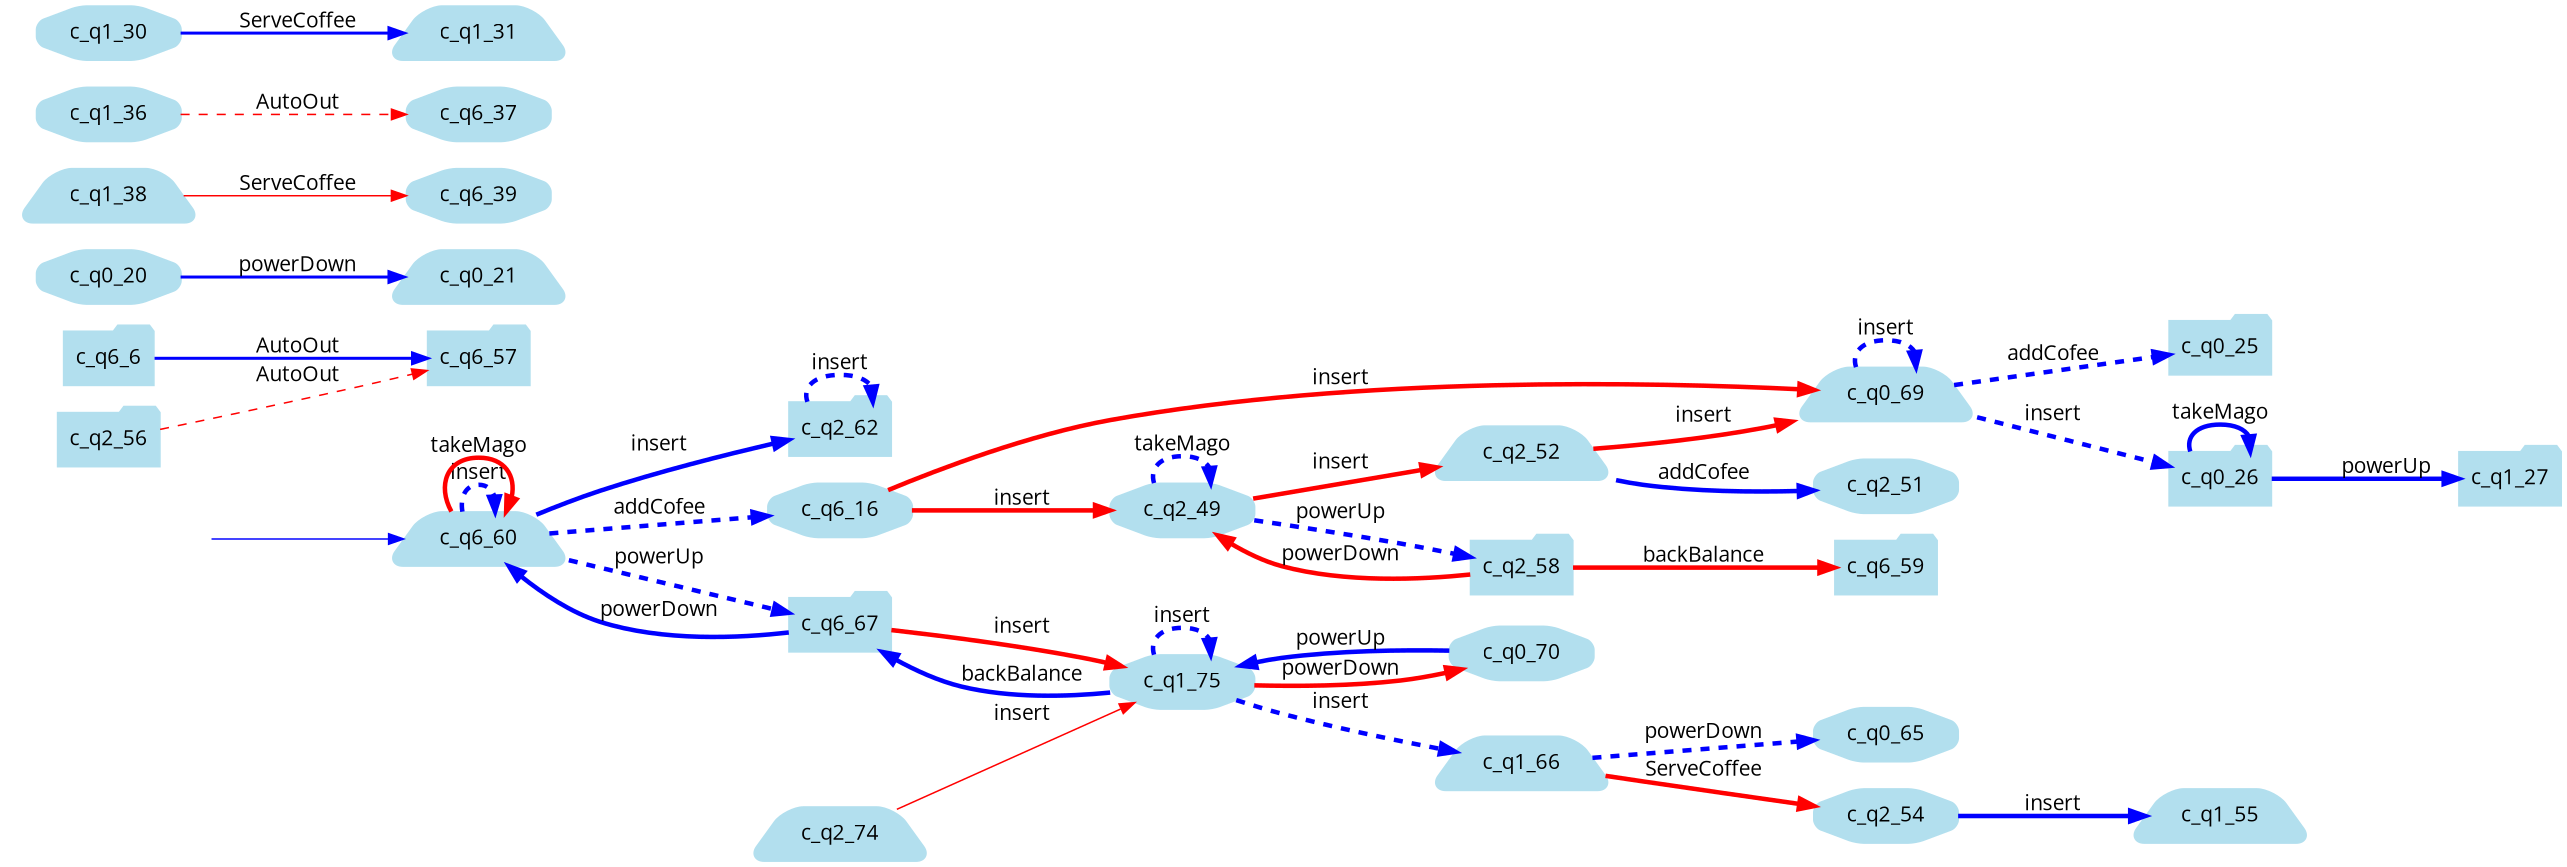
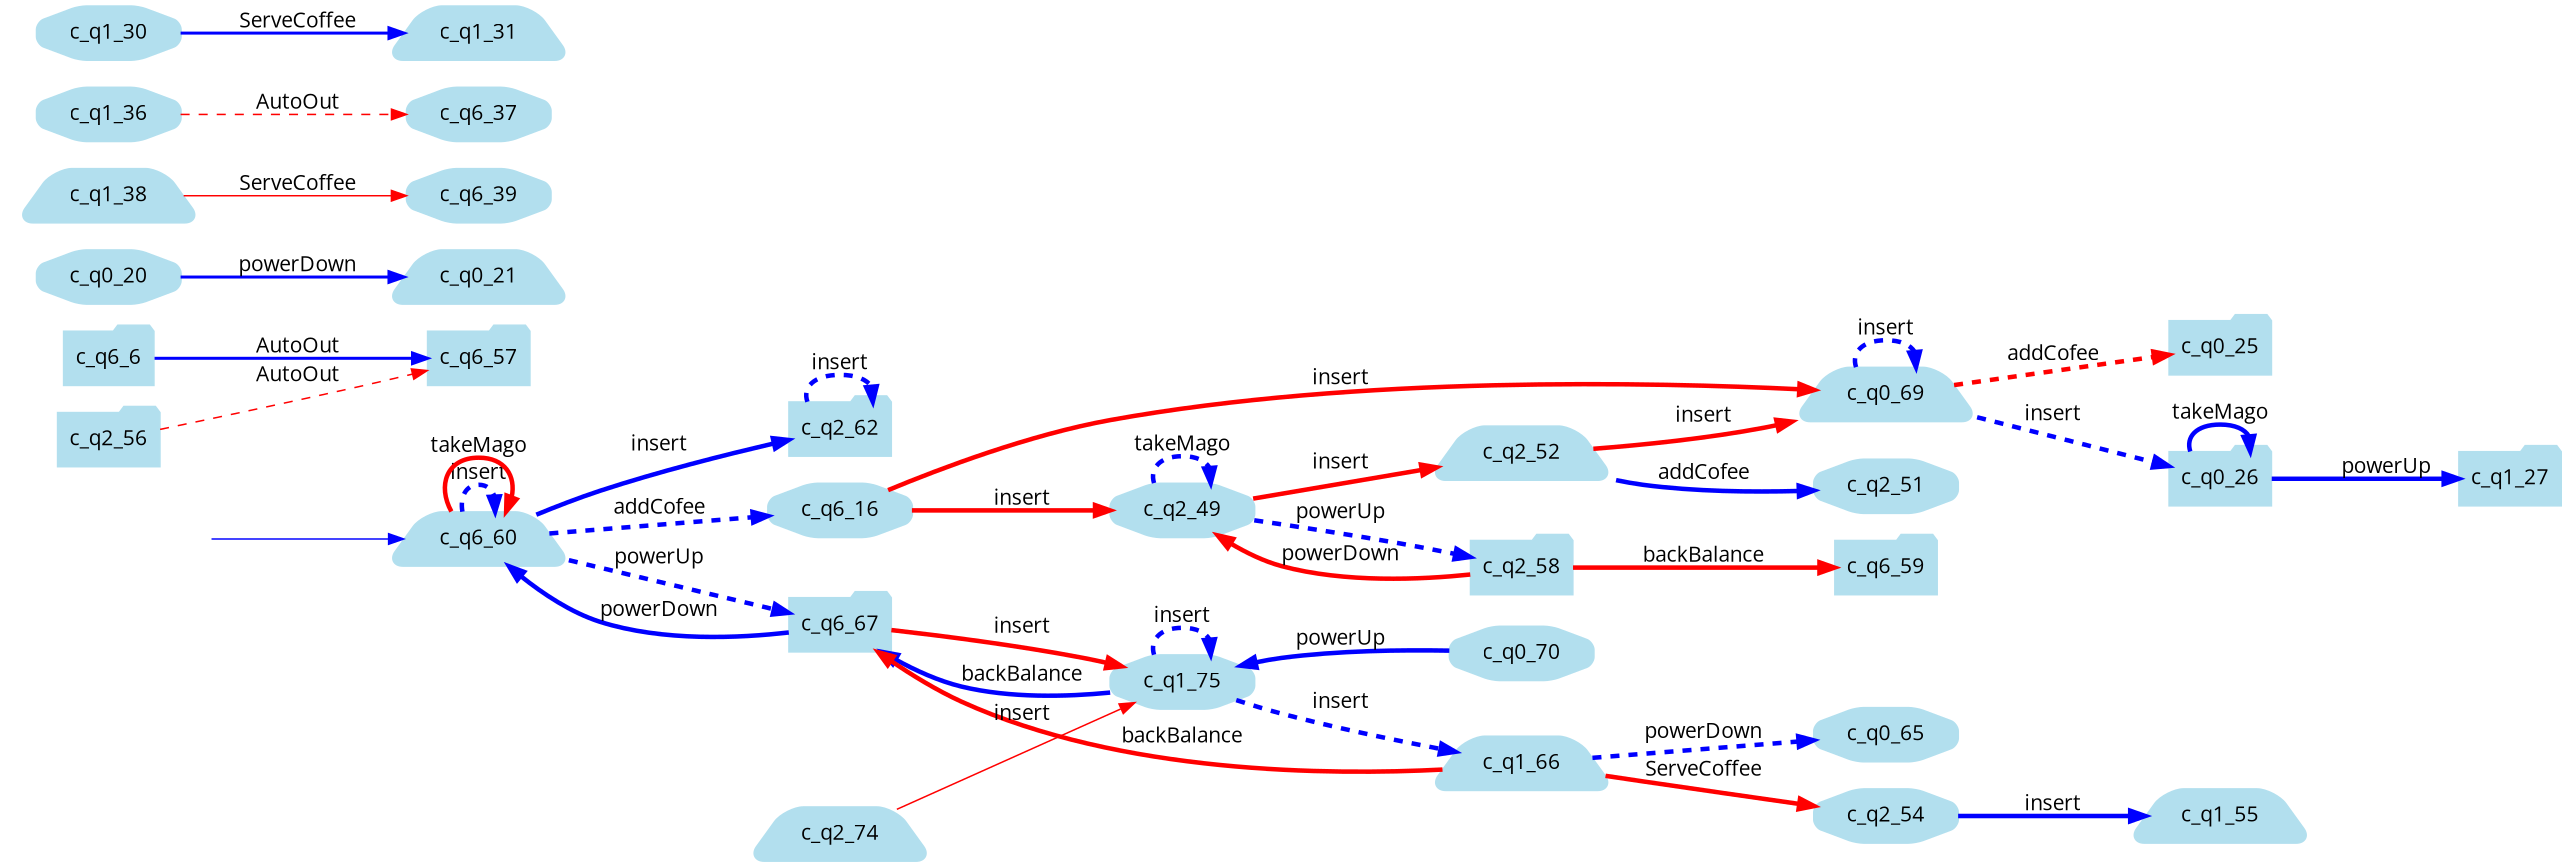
(2054, 371) -> (2054, 371)
(1351, 684) -> none
none -> (1157, 757)
